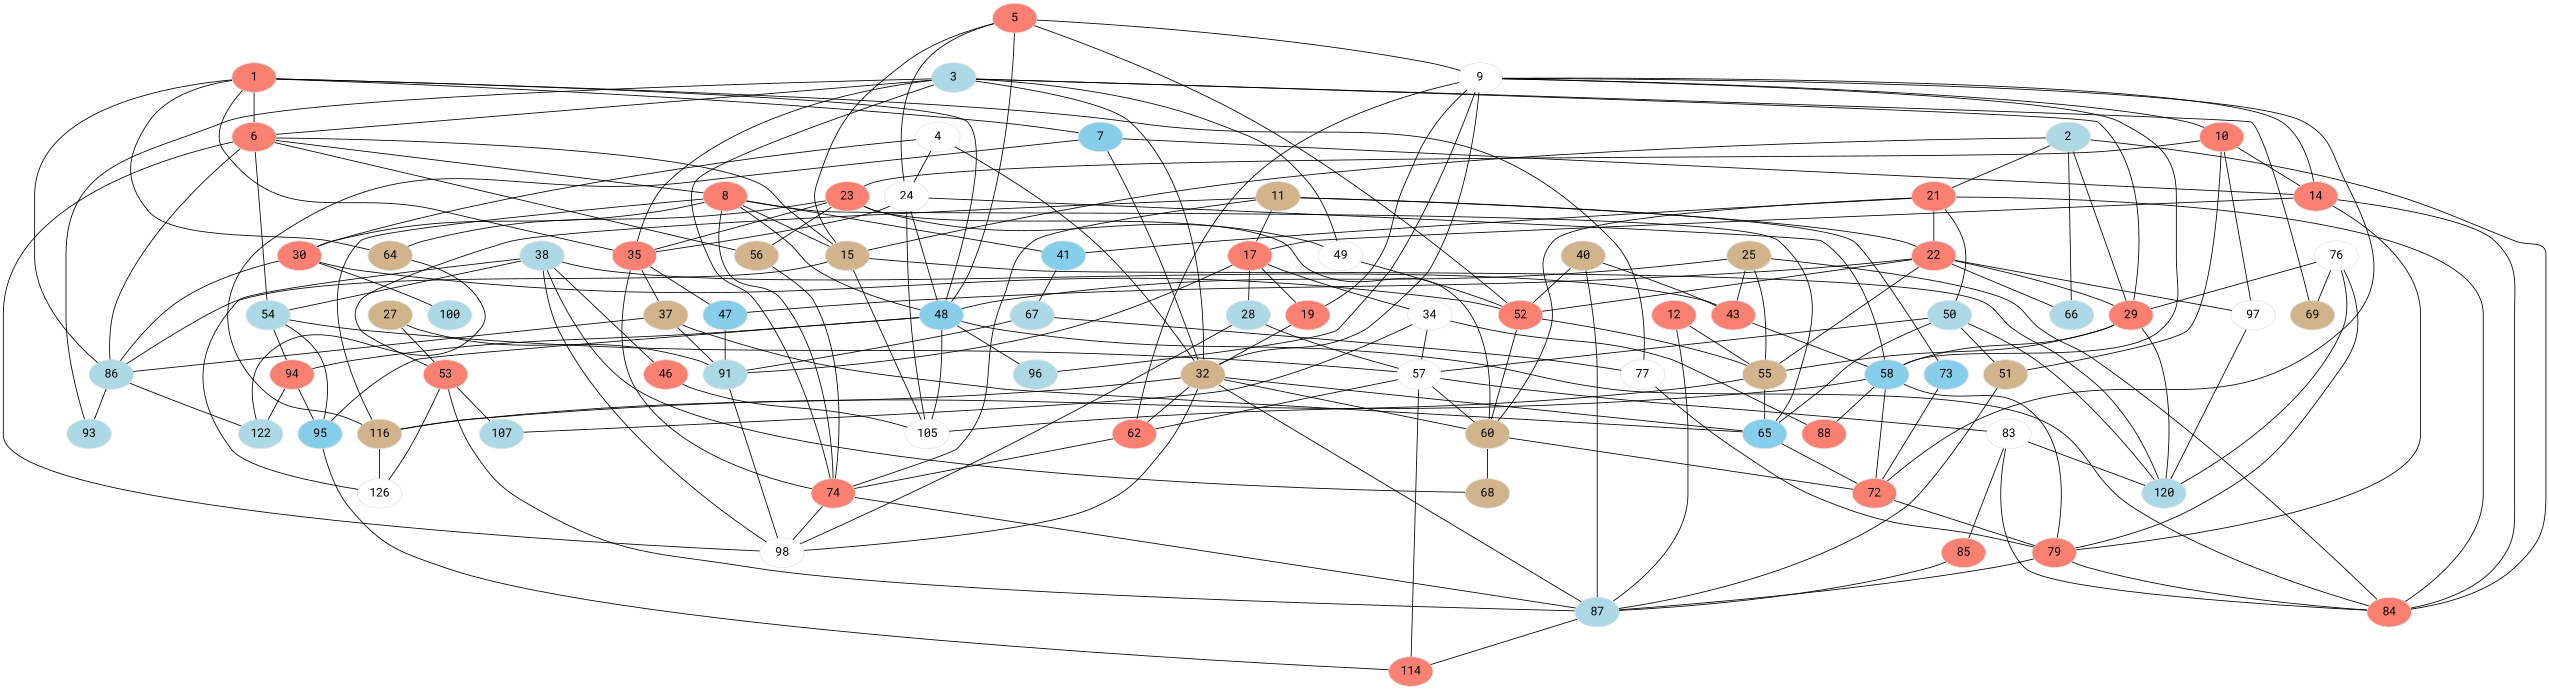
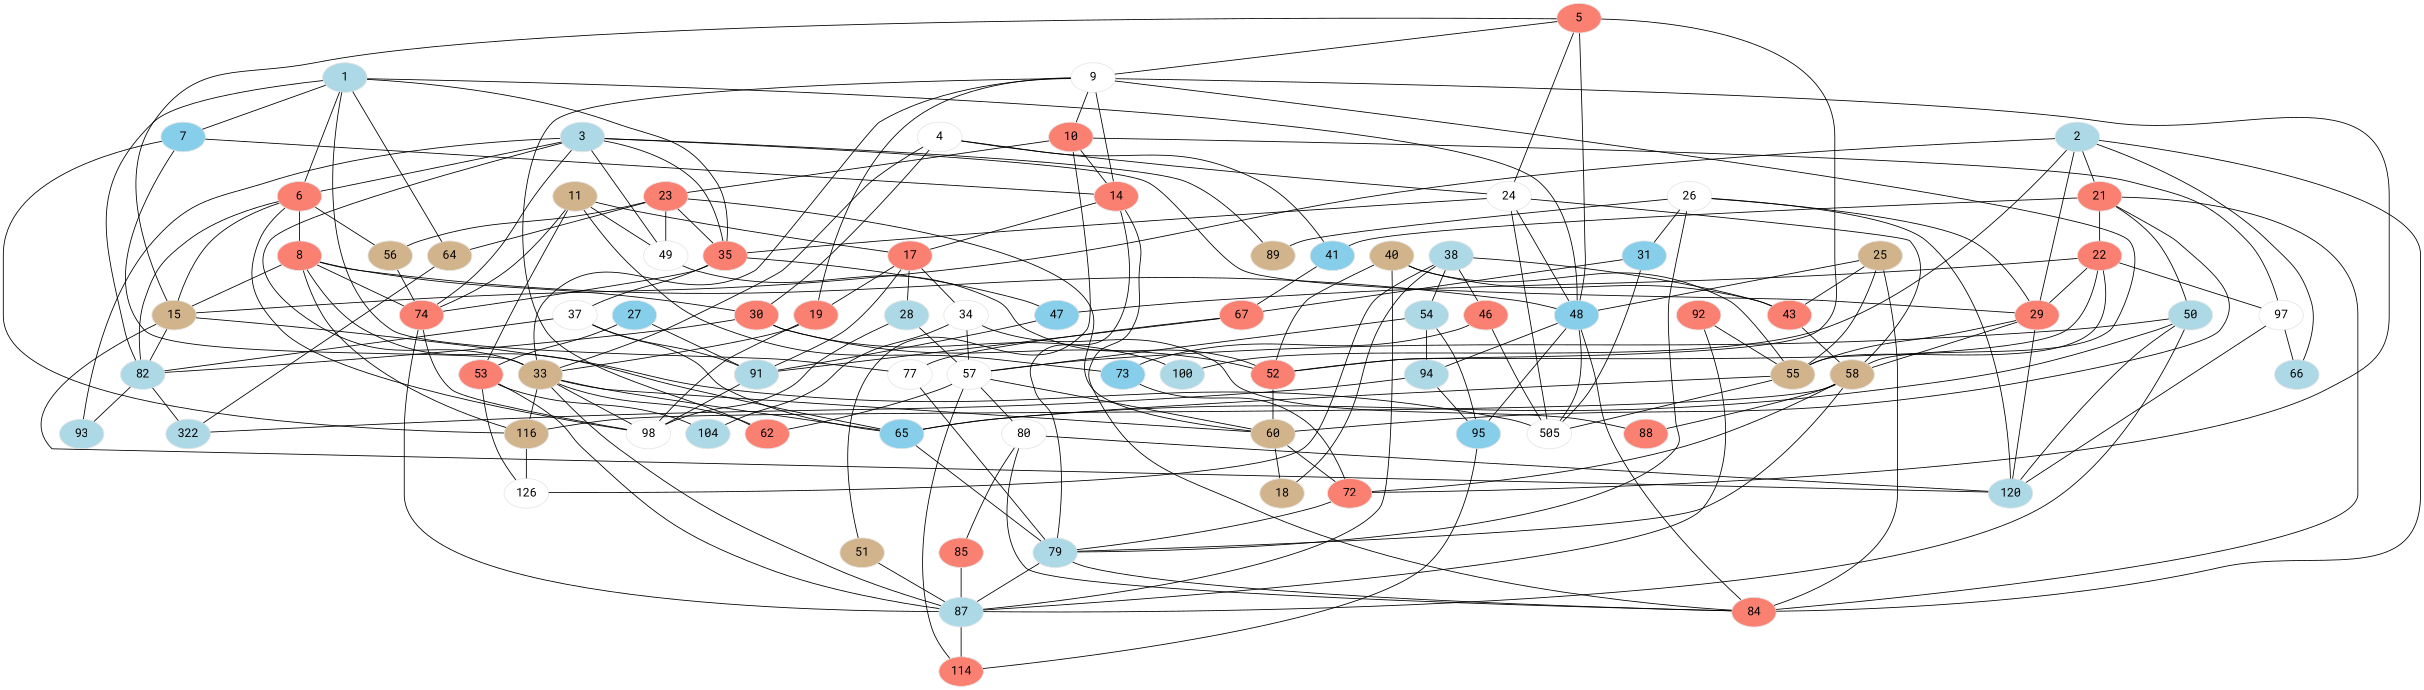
(254, 78) -> (345, 78)
(1610, 211) -> (620, 226)
(261, 226) -> none
(894, 226) -> (1157, 155)
none -> (1644, 256)
(2336, 256) -> (1690, 196)
(2003, 285) -> (2289, 345)
(390, 315) -> (634, 315)
(666, 315) -> (575, 315)
(1032, 315) -> (1242, 315)
(1674, 315) -> (1699, 315)
(2312, 315) -> (1273, 256)
none -> (1847, 319)
(1651, 339) -> (1590, 275)
(1975, 342) -> (1633, 590)
none -> (1271, 344)
(111, 375) -> (143, 375)
(292, 375) -> (1426, 375)
(1035, 375) -> none
(1203, 375) -> (540, 375)
(1887, 375) -> (1852, 375)
(622, 420) -> (719, 366)
(261, 434) -> (188, 434)
(502, 434) -> (708, 434)
(927, 434) -> (1549, 434)
(2009, 434) -> (1024, 434)
(997, 461) -> none
(1819, 464) -> (978, 493)
(1487, 493) -> (1282, 493)
(2054, 553) -> (1055, 553)
